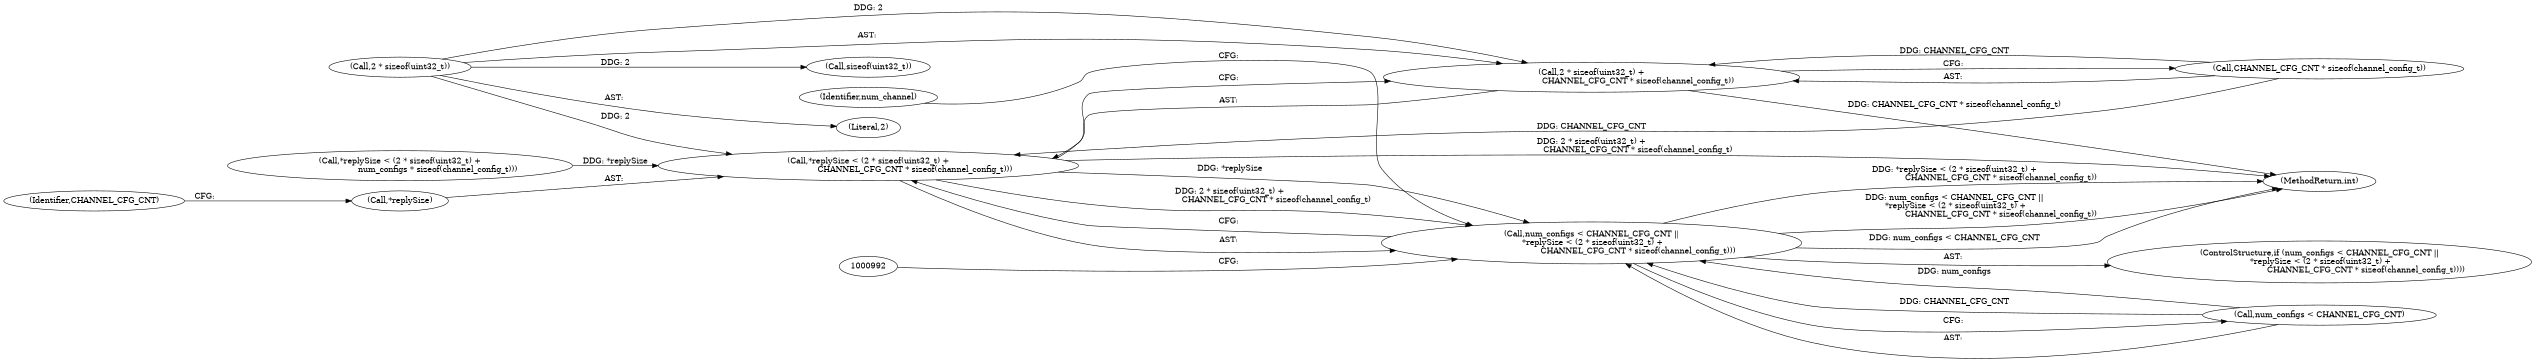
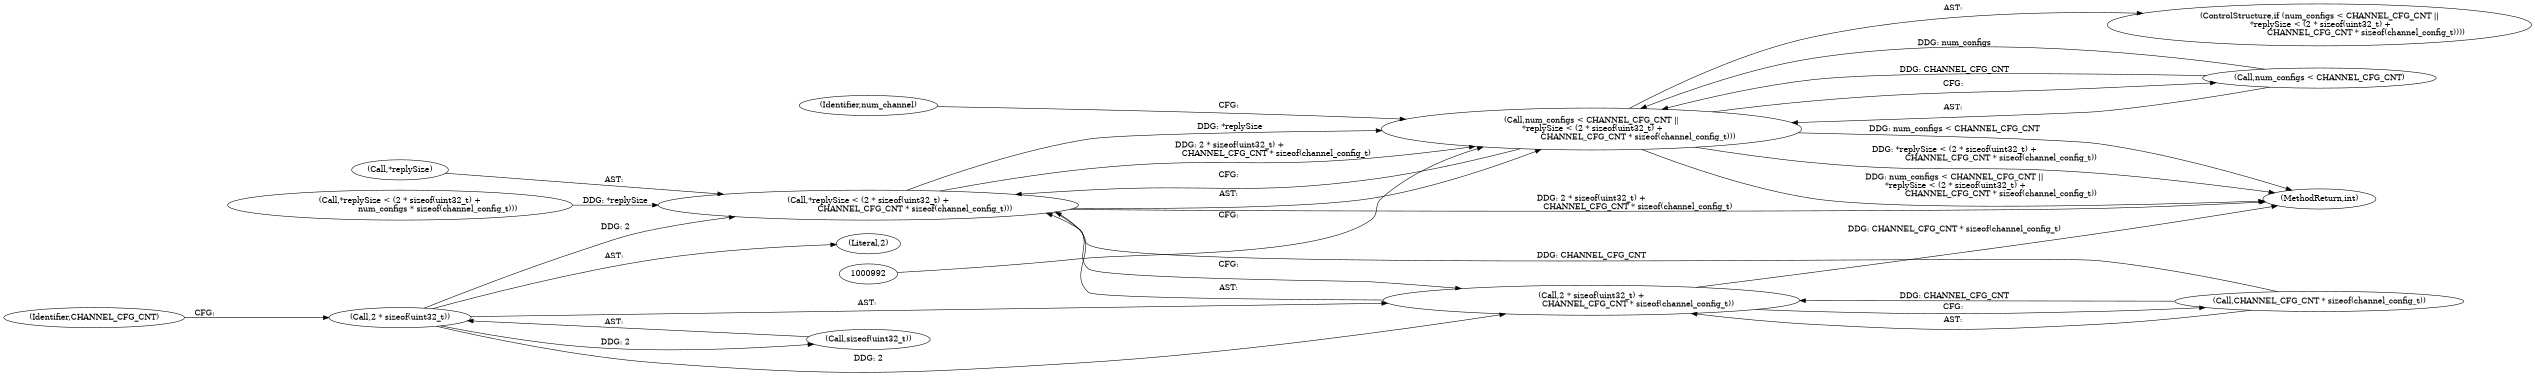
(265, 201) -> (254, 318)
none -> (641, 329)
